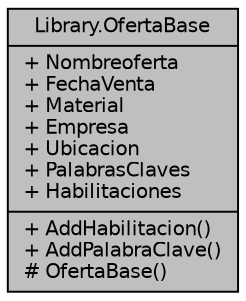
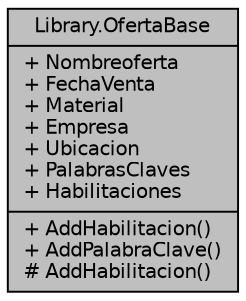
(96, 272) -> (118, 272)
